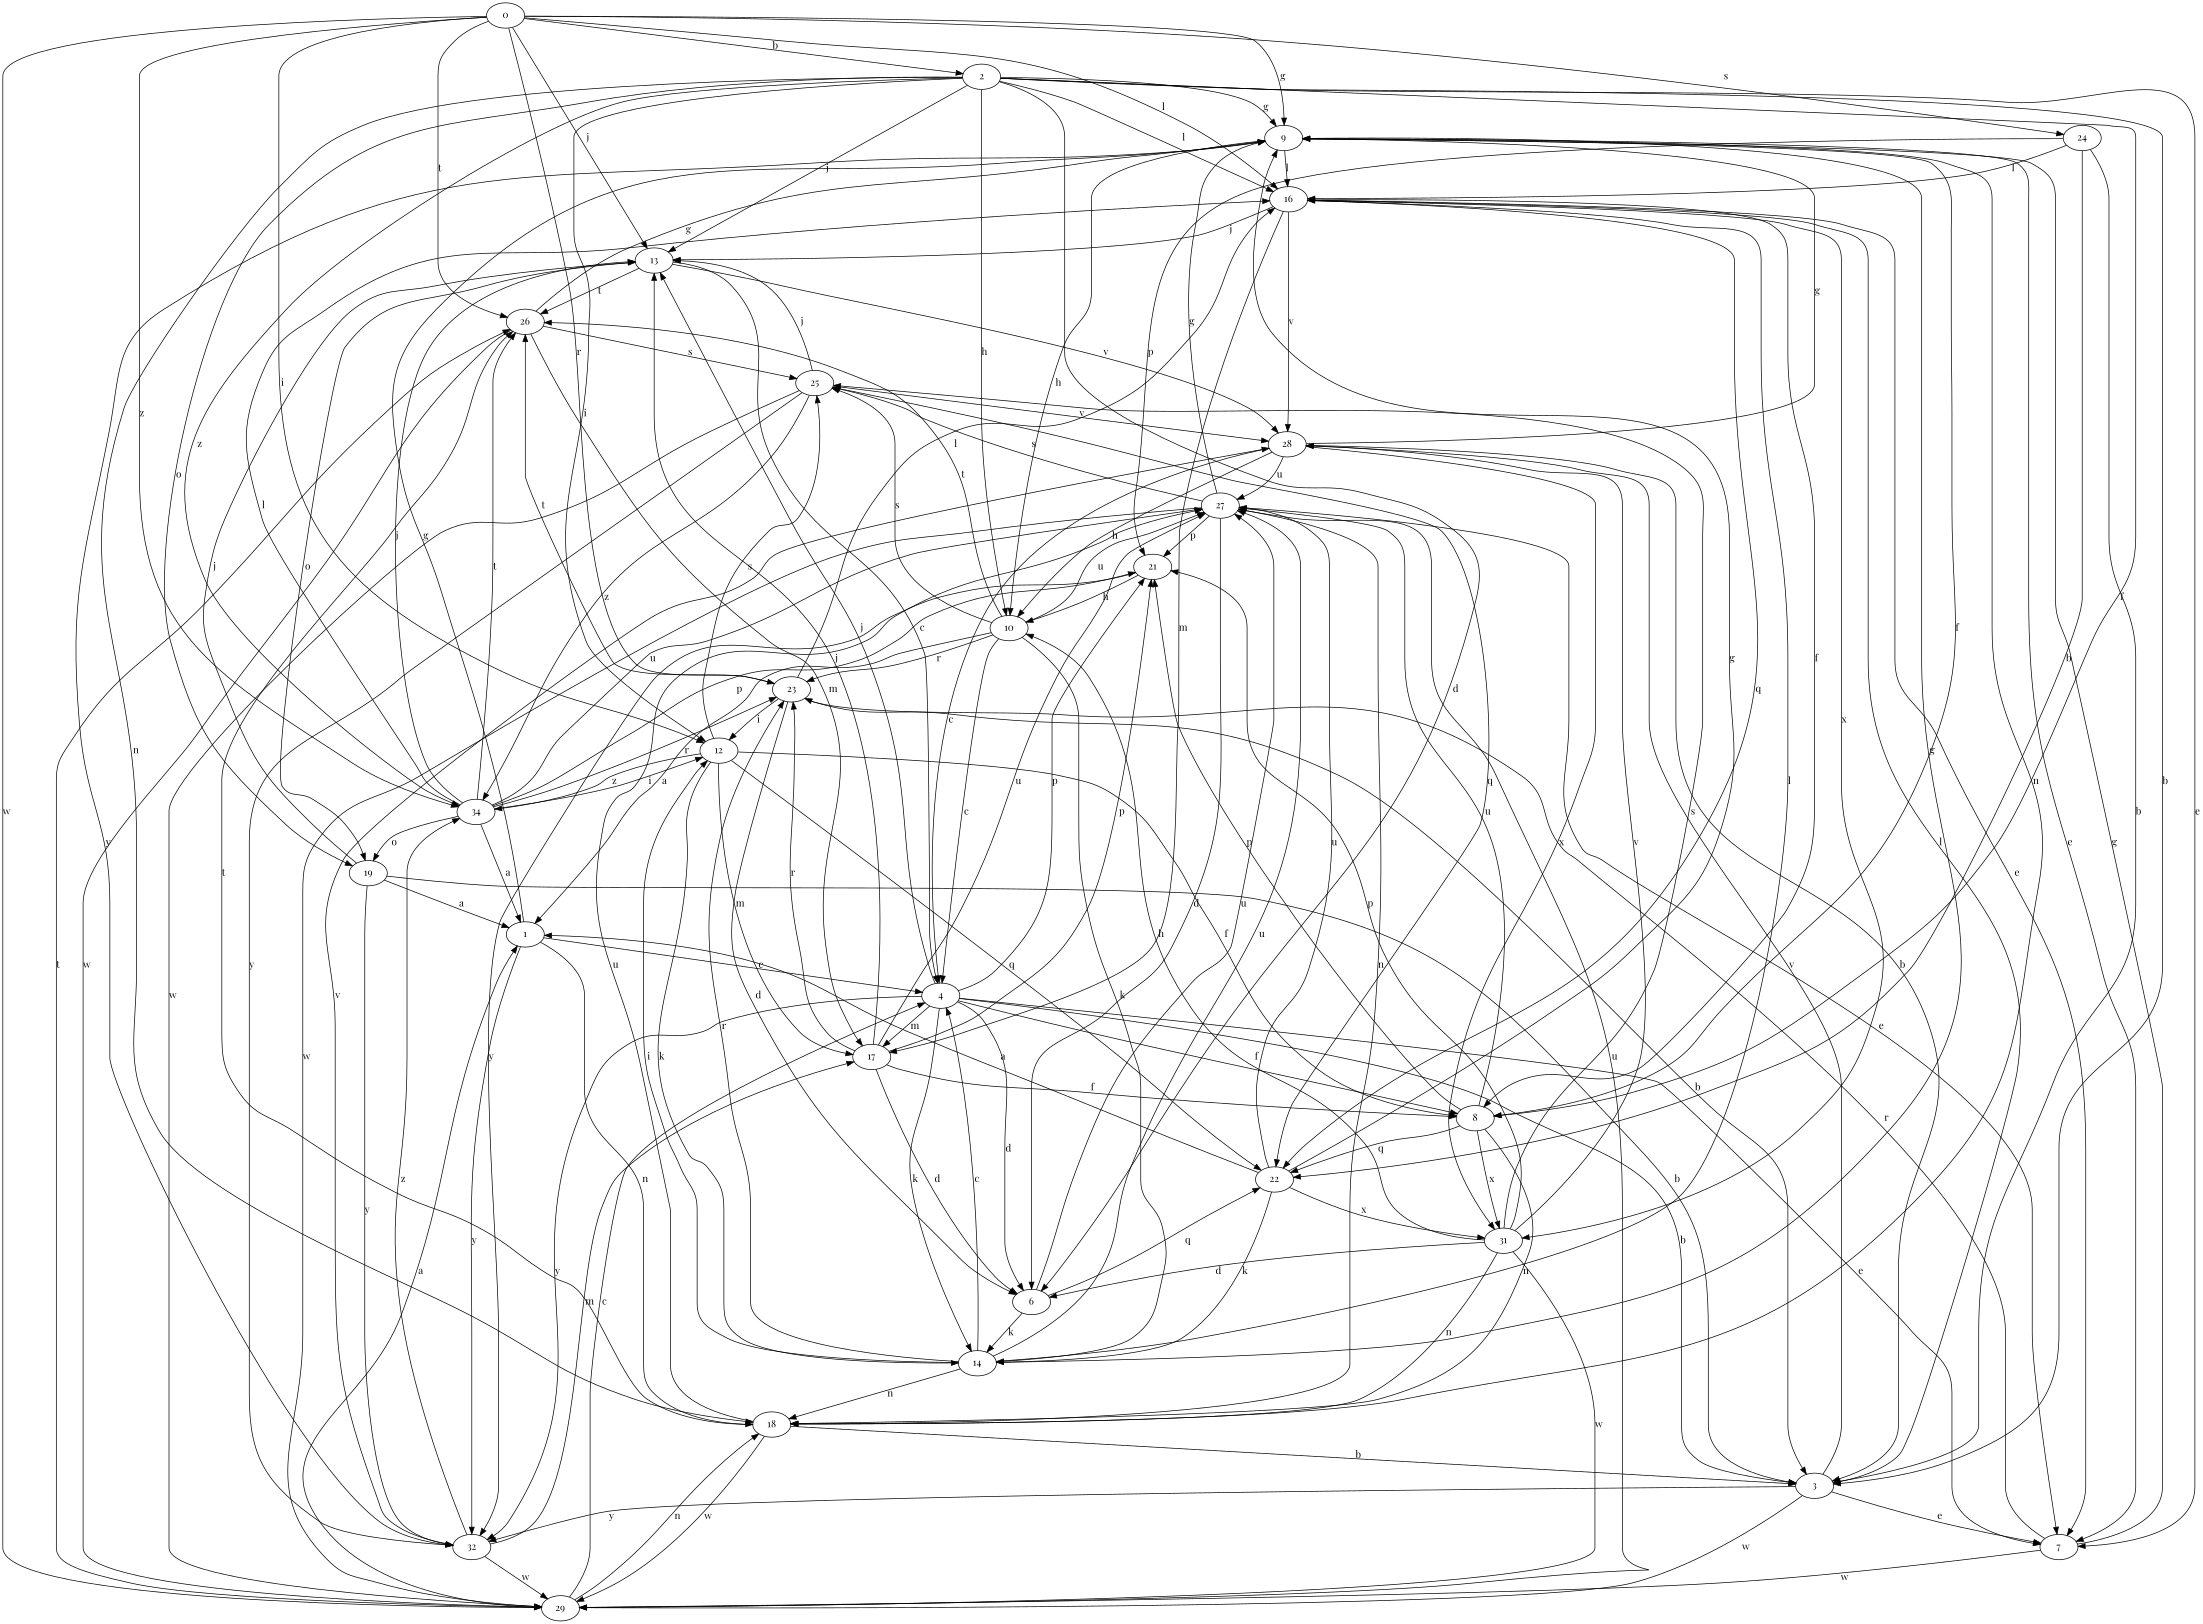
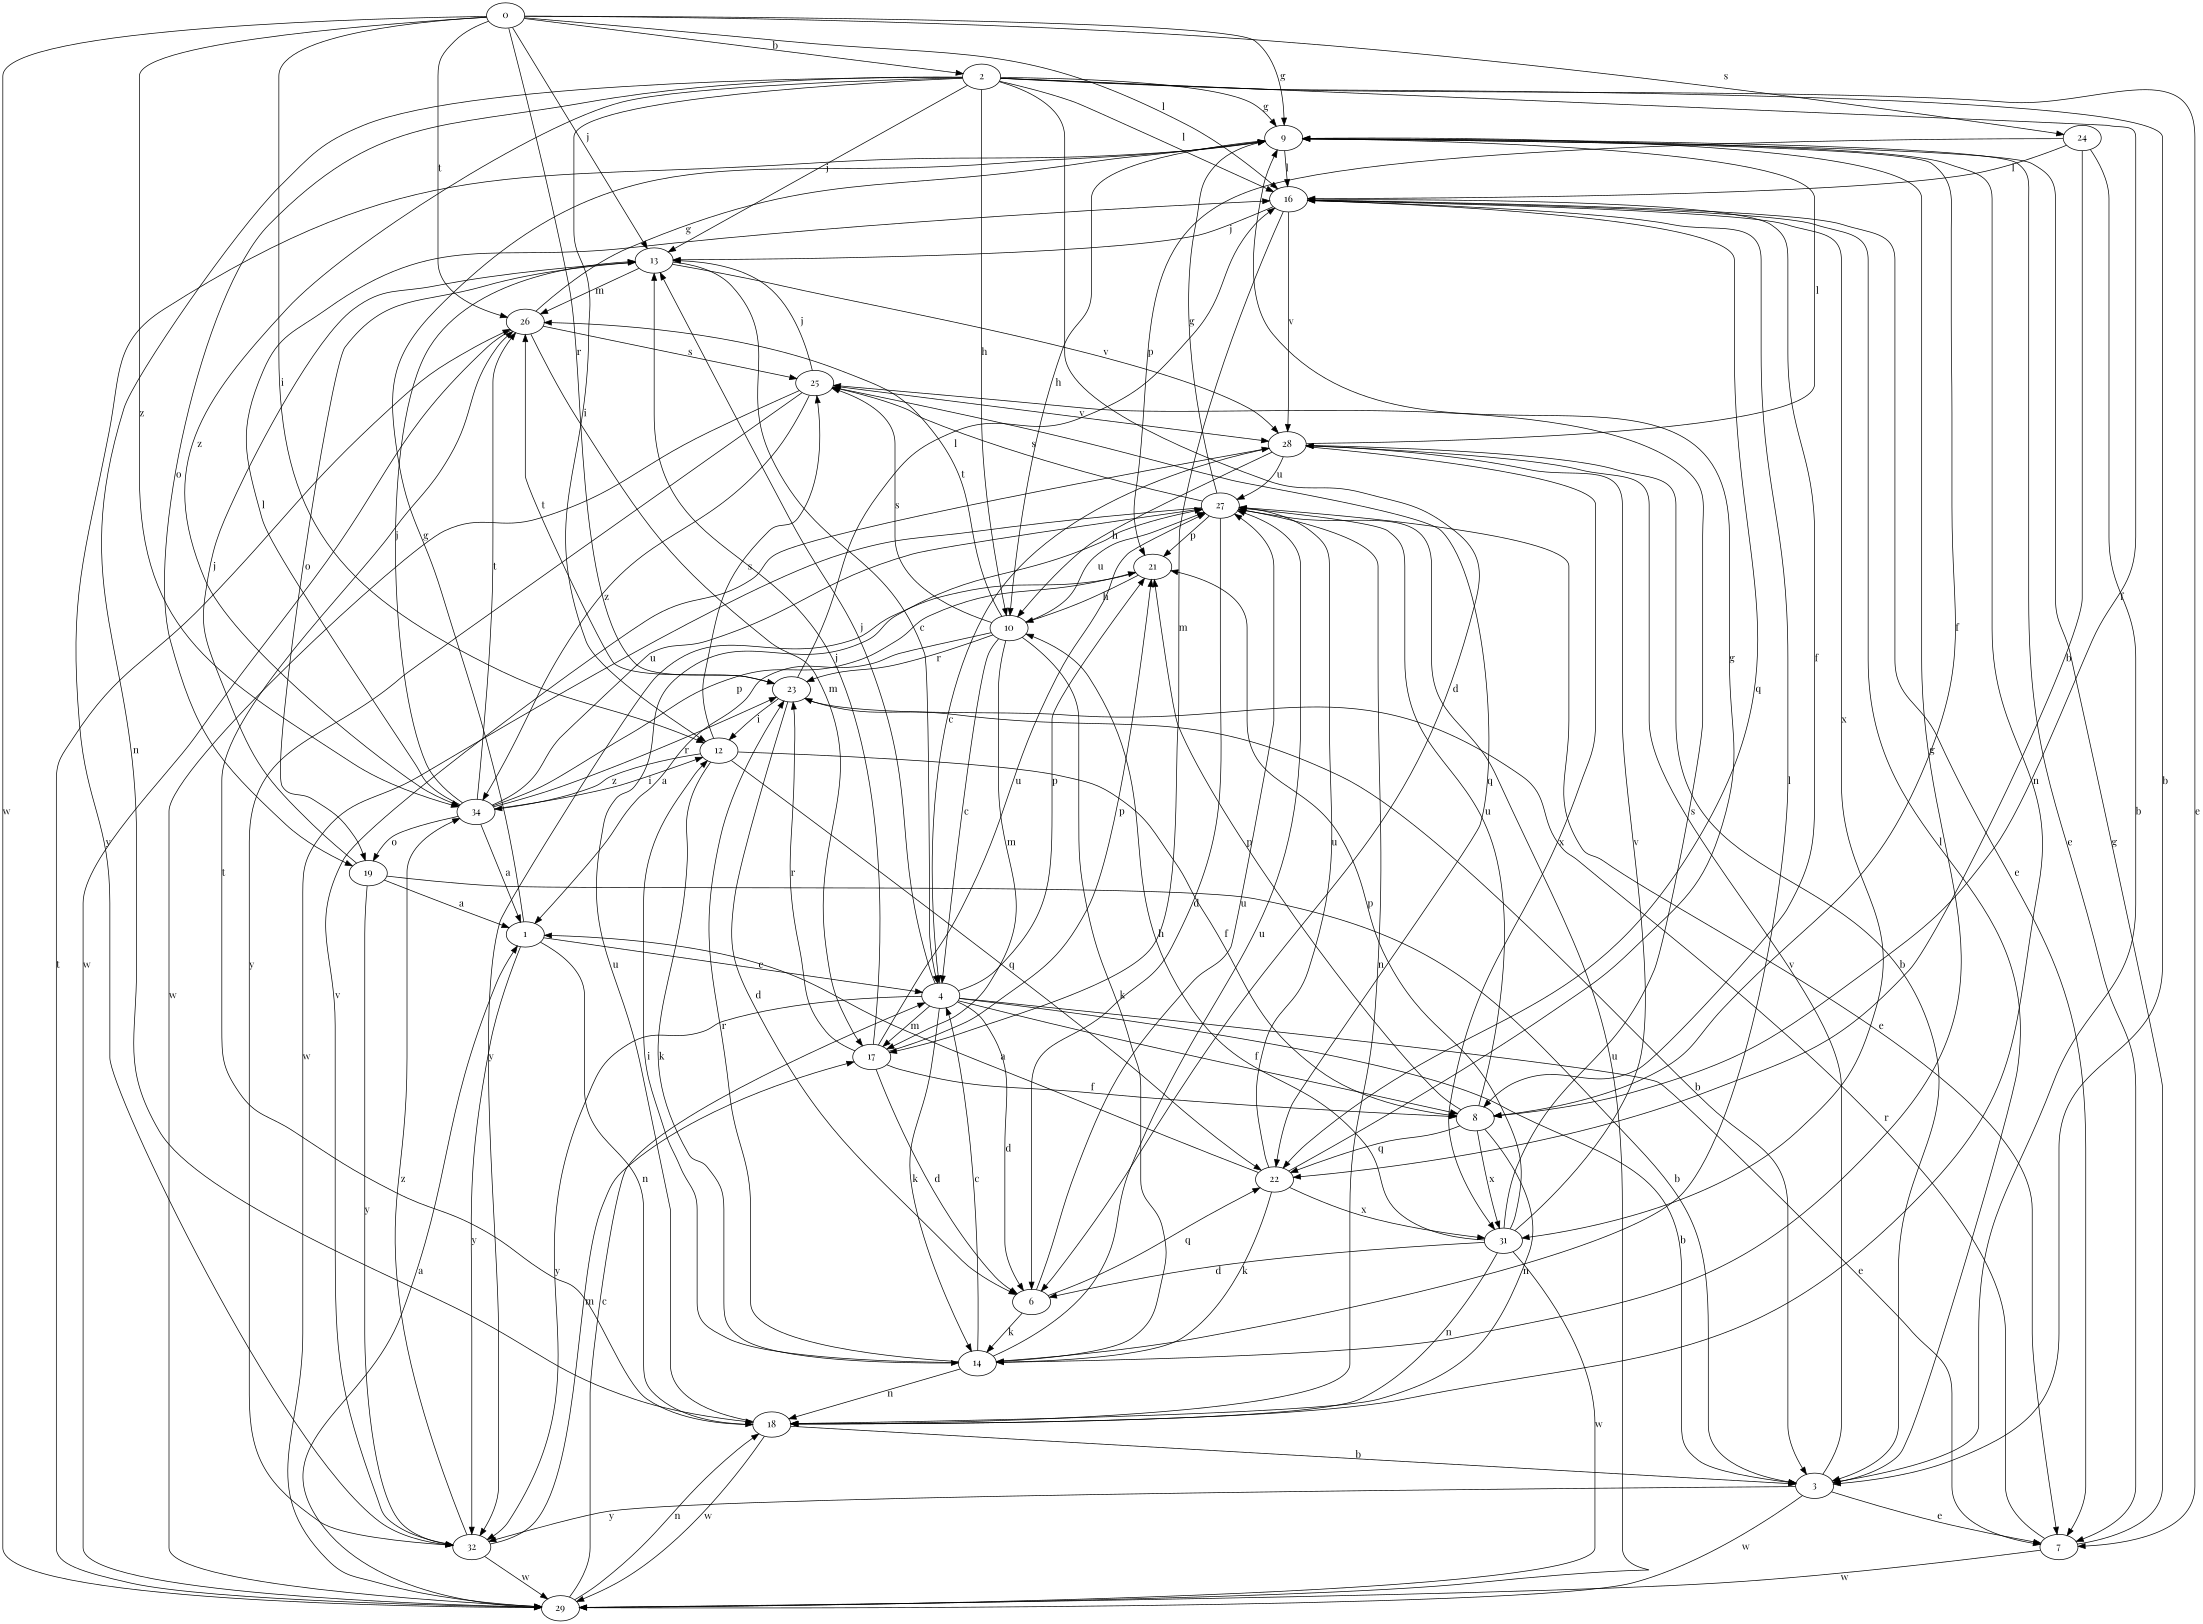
(600, 291) -> (600, 291)
(1817, 291) -> (1817, 291)
(742, 930) -> (1012, 872)
